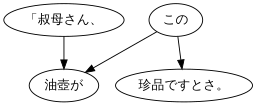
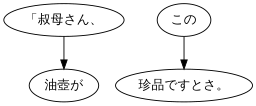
(125, 50) -> none
